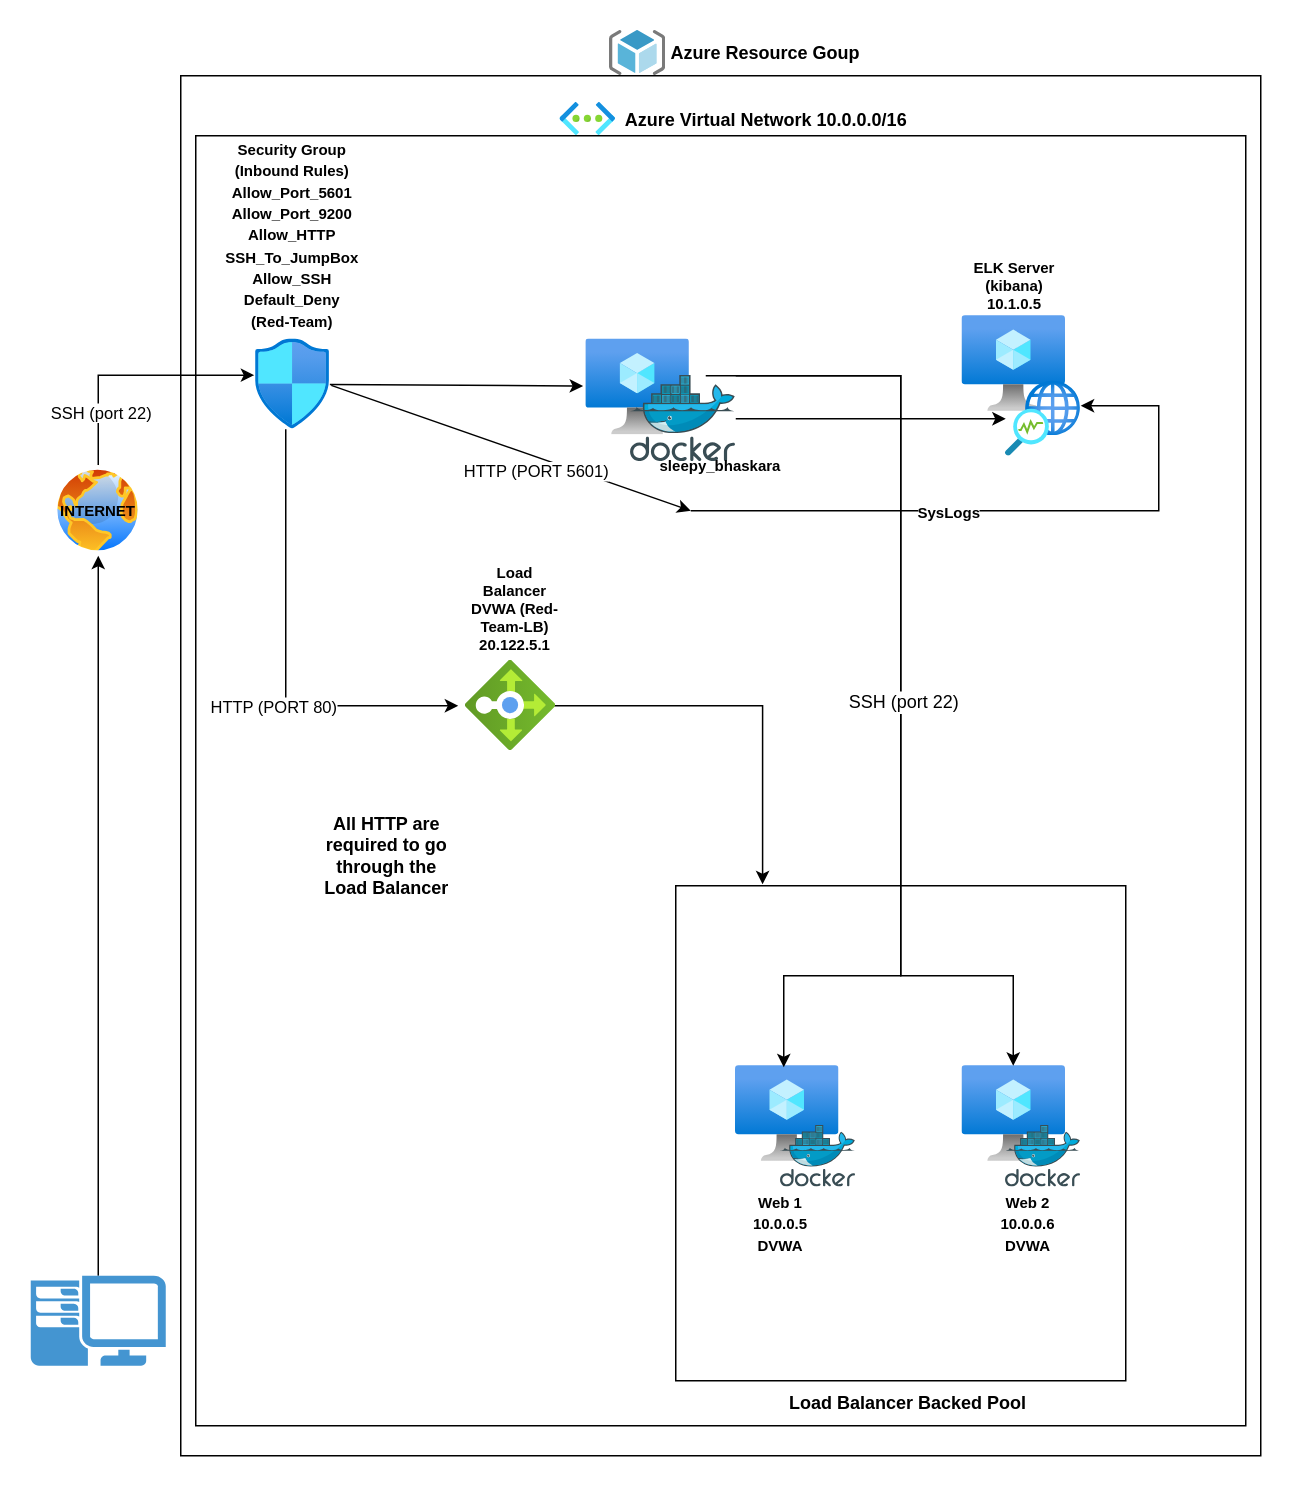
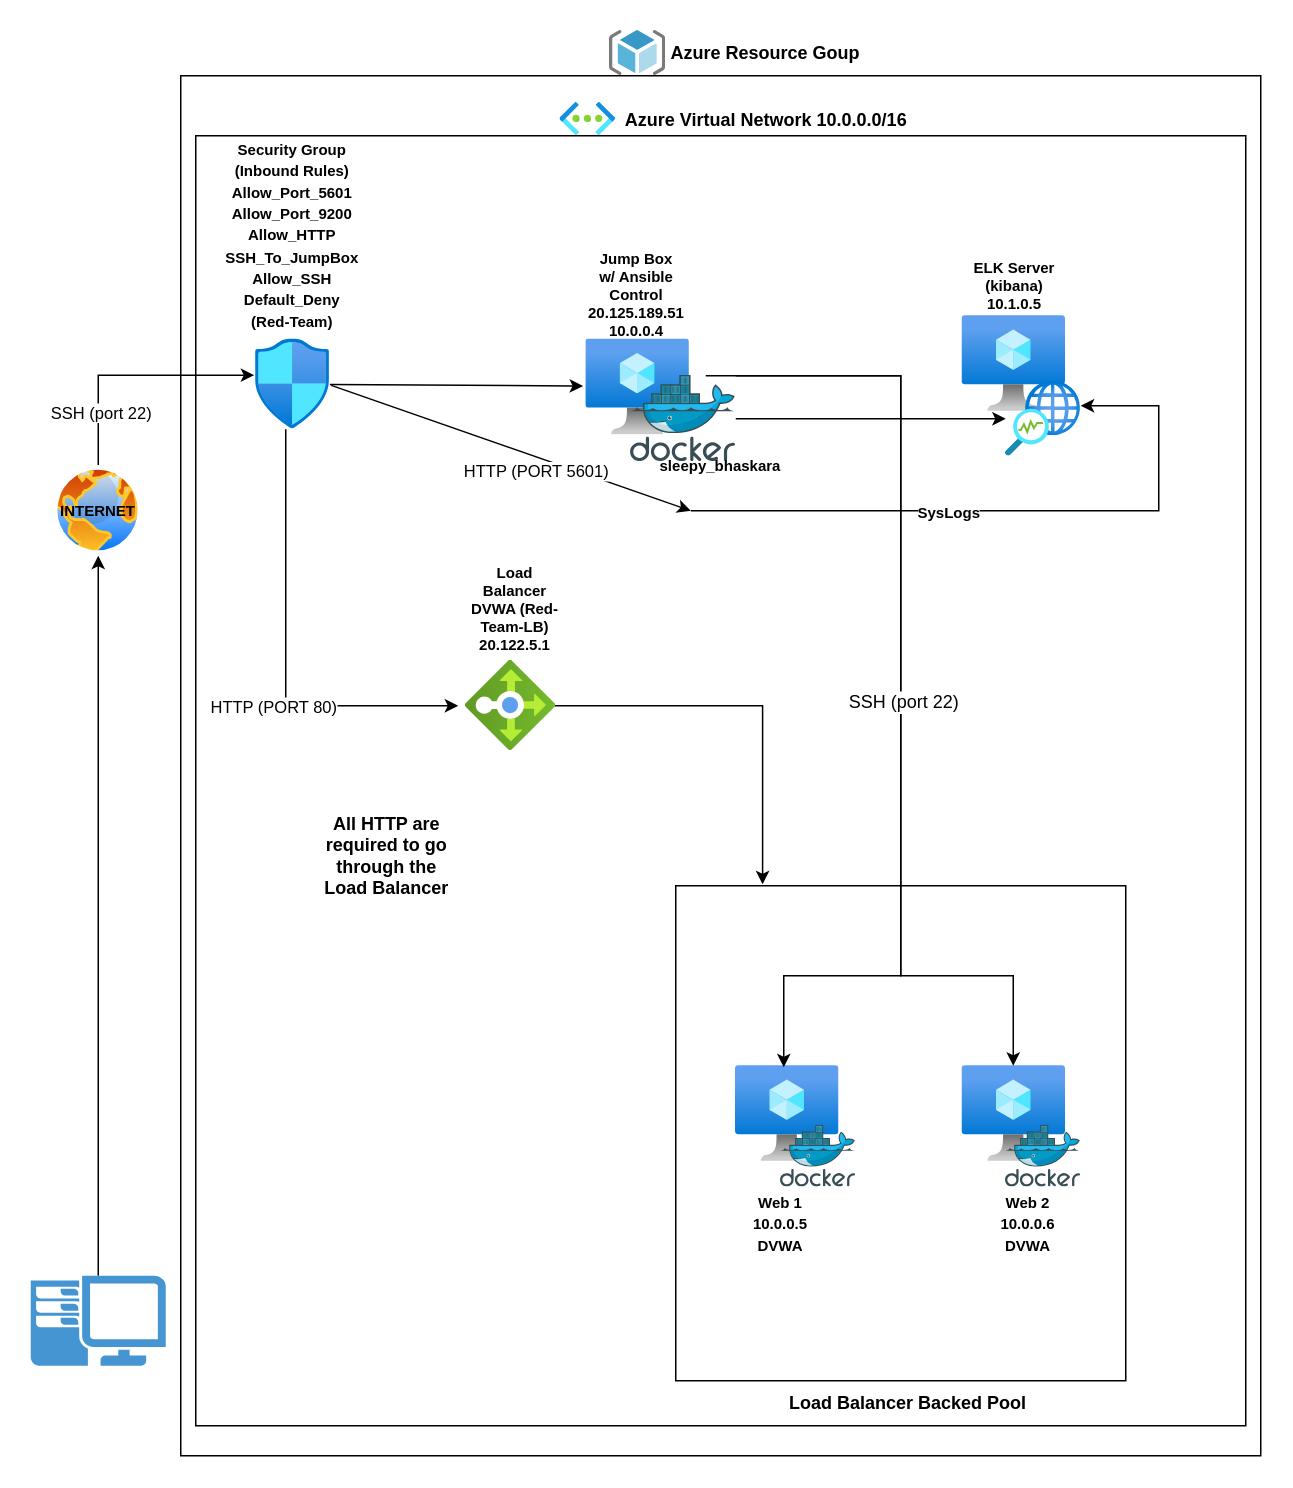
none -> (637, 295)
